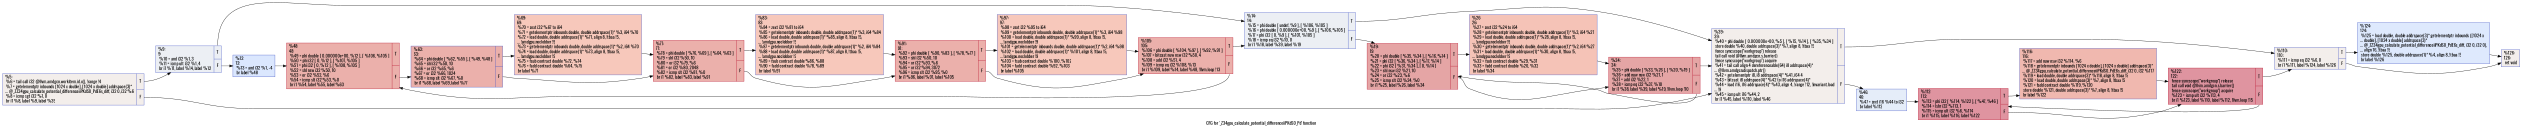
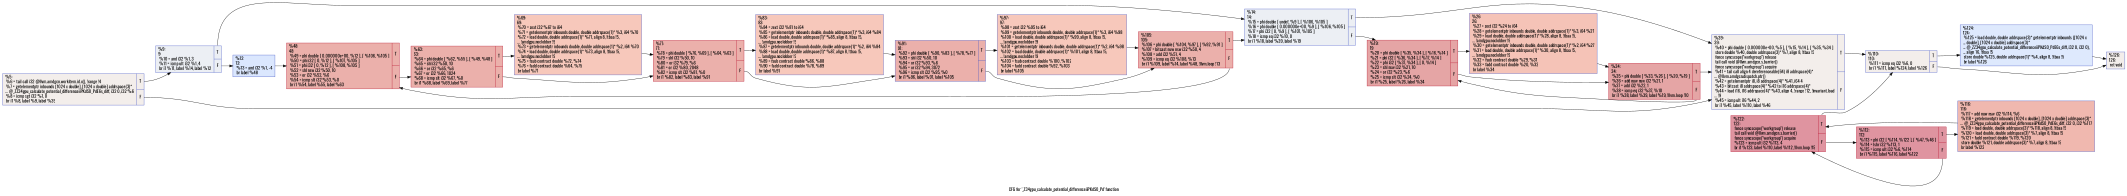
(940, 61) -> (940, 61)
(457, 67) -> (457, 67)
(1882, 100) -> none
